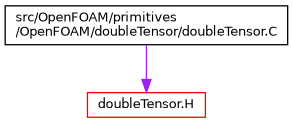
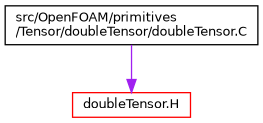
(146, 25) -> (132, 25)
